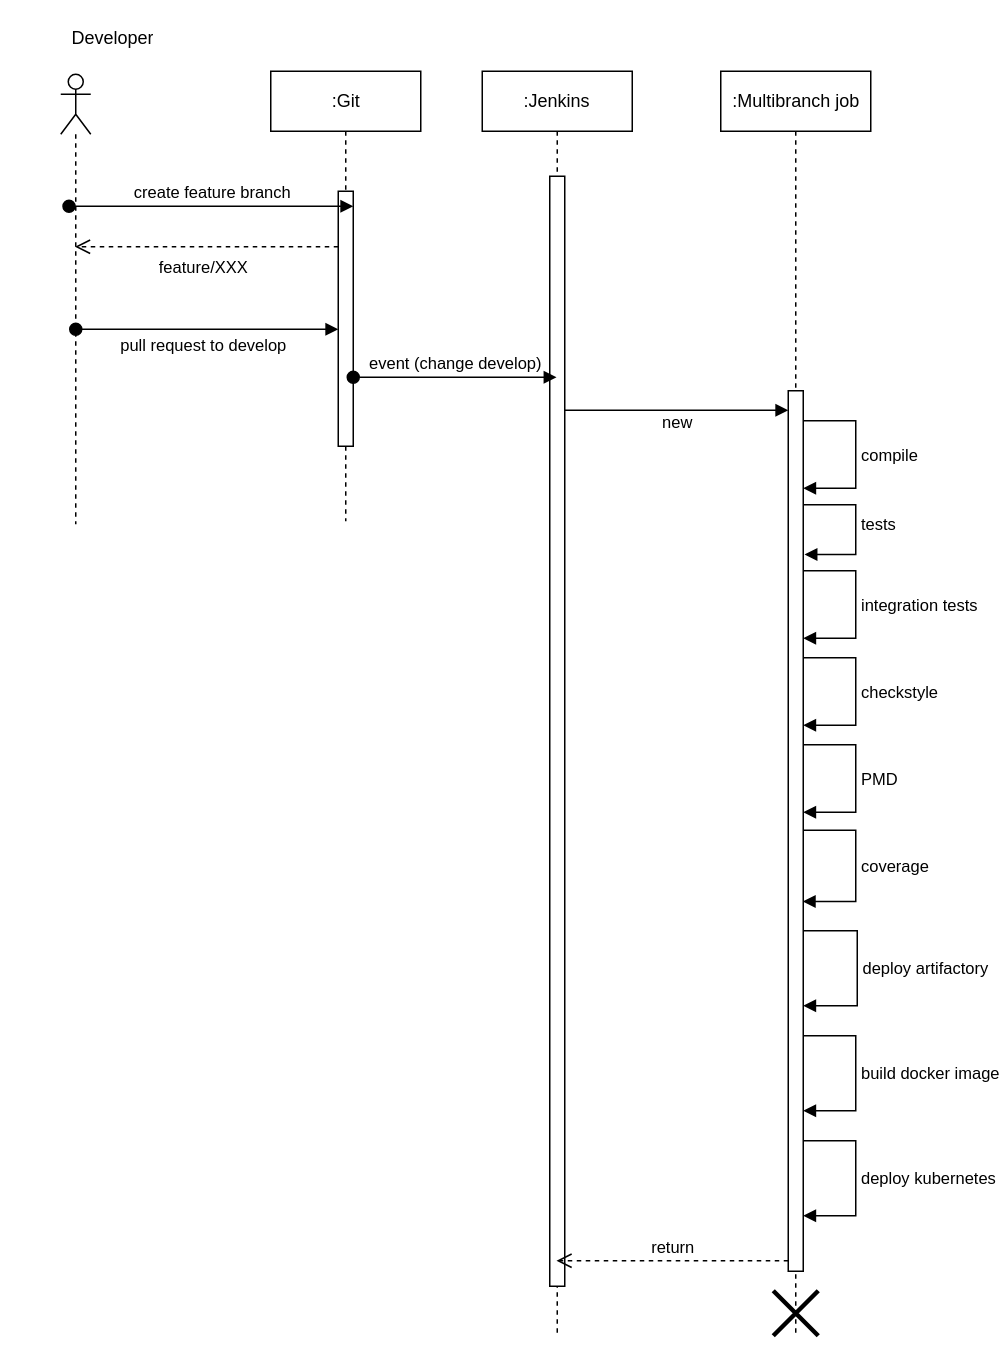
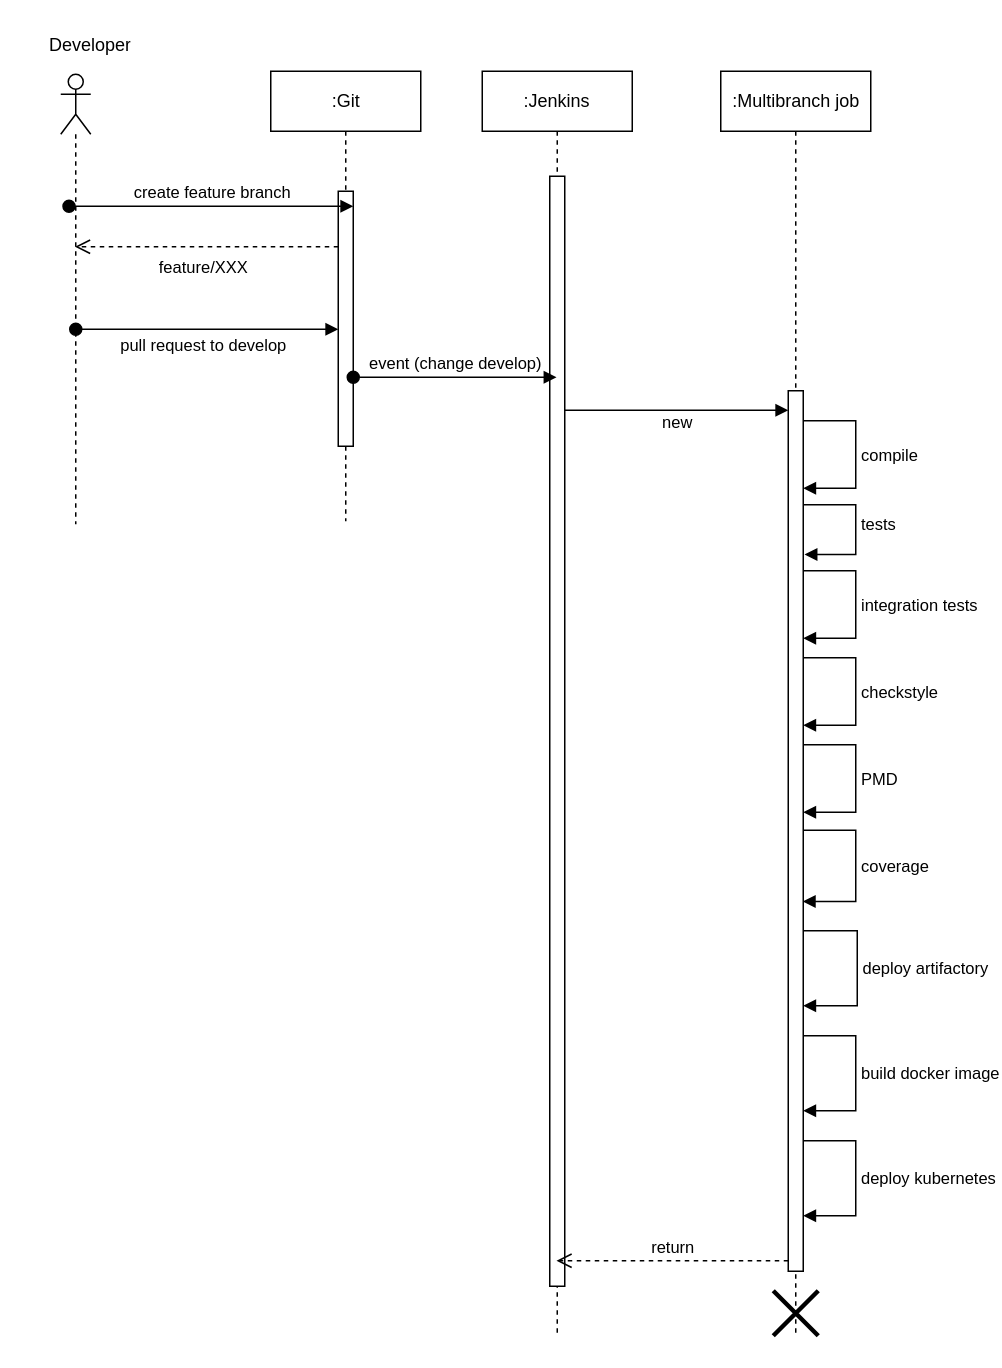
(113, 38) -> (91, 46)
